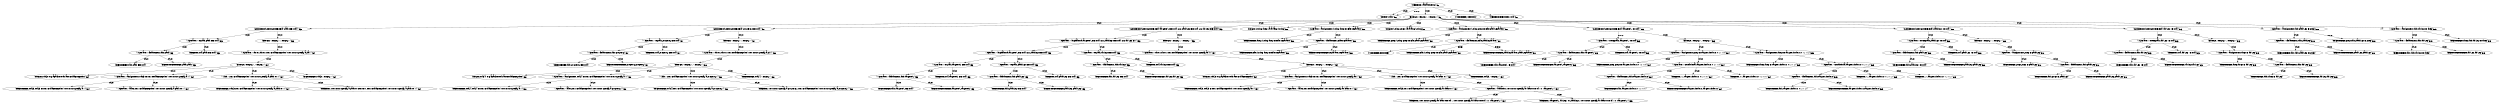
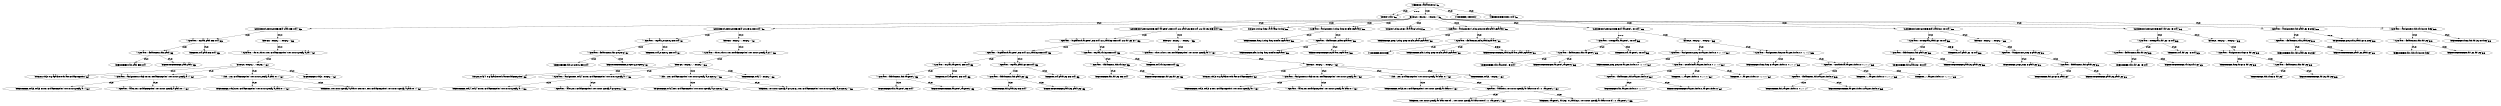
(1461, 47) -> (1461, 47)
(1951, 47) -> (1951, 47)
